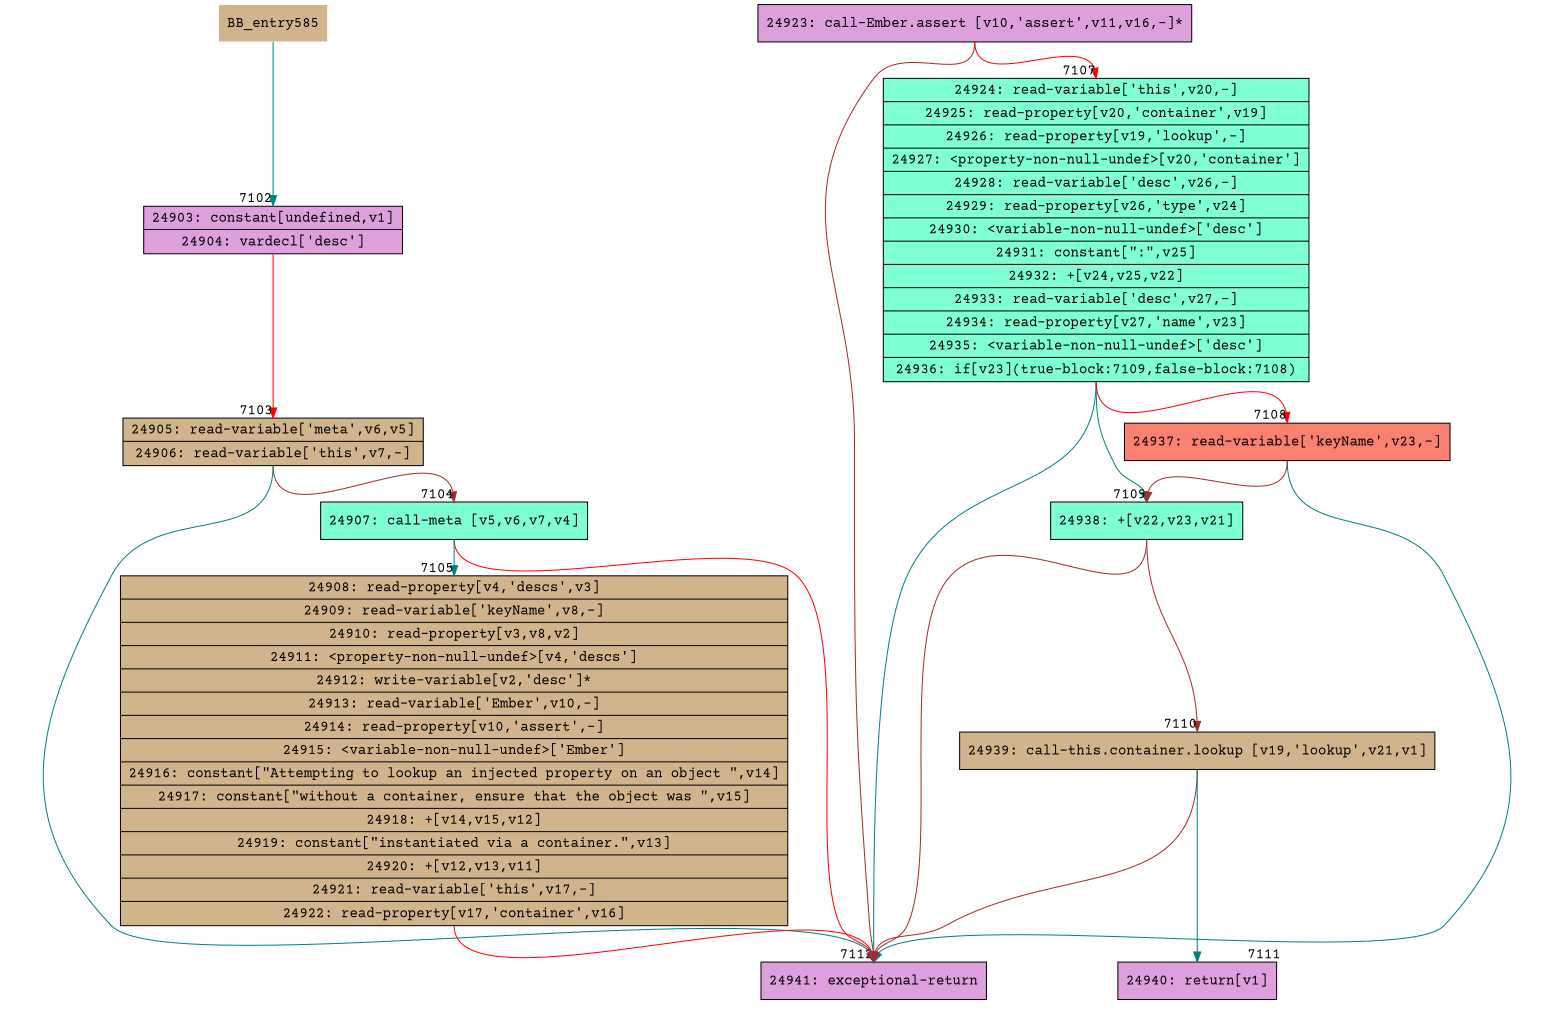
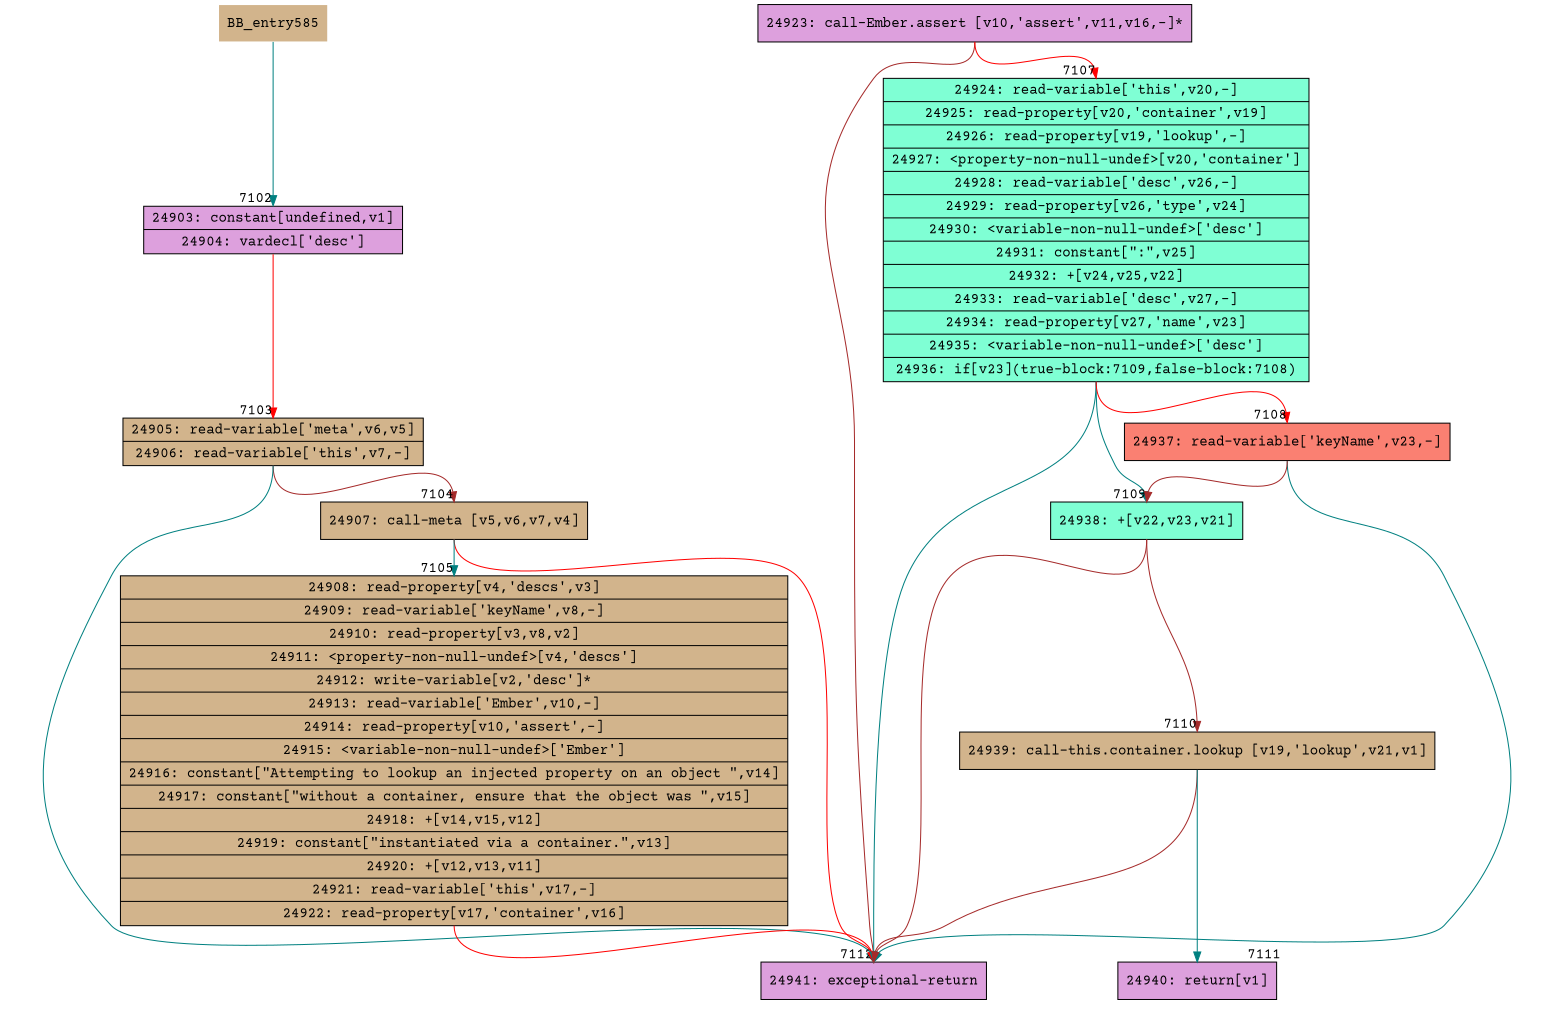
(454, 521) -> (454, 521)
